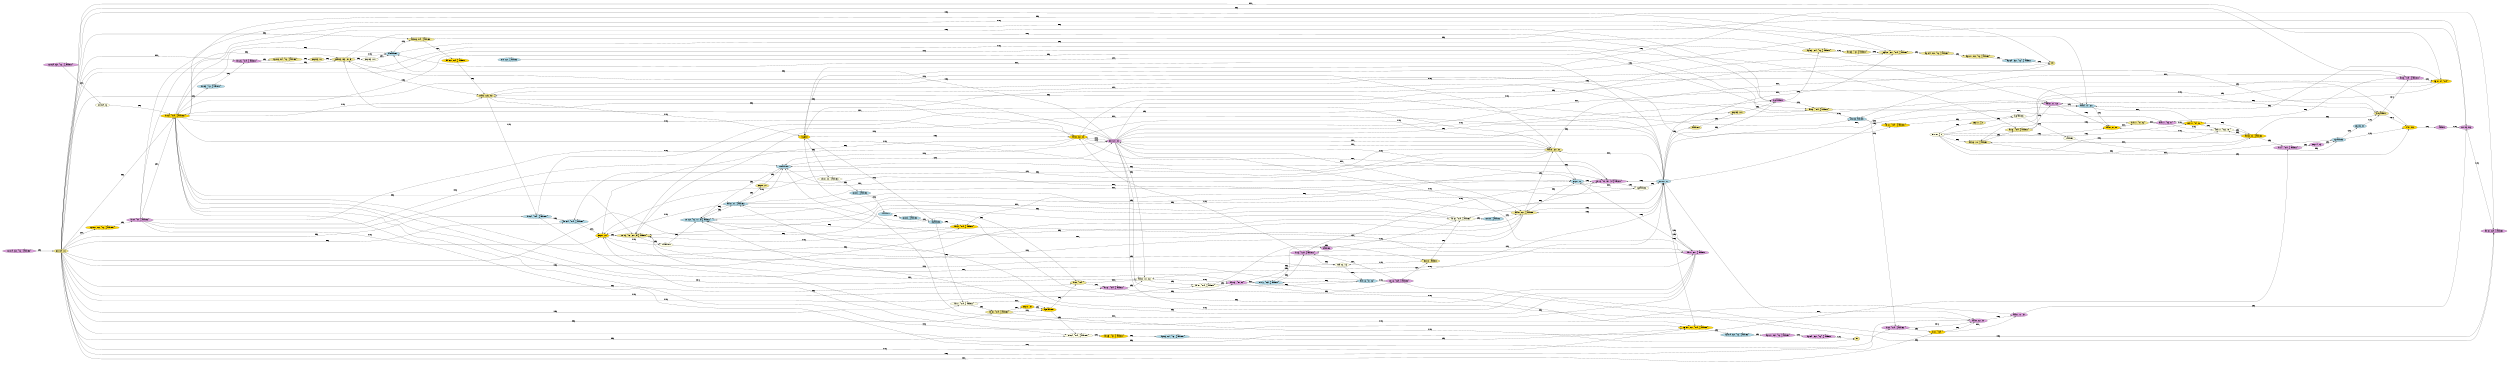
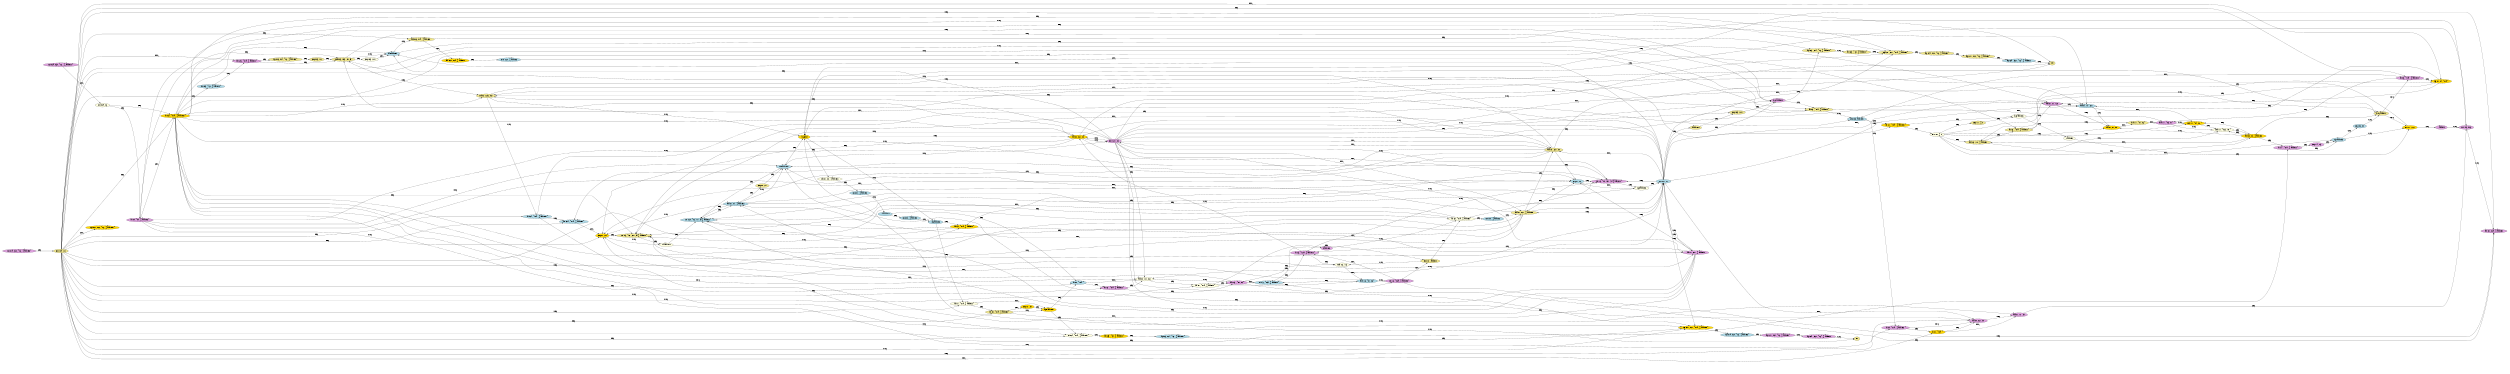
(470, 78) -> (483, 60)
(2410, 127) -> (2410, 127)
none -> (1917, 130)
(952, 159) -> (794, 152)
(121, 224) -> (137, 155)
(1078, 283) -> (1078, 283)
